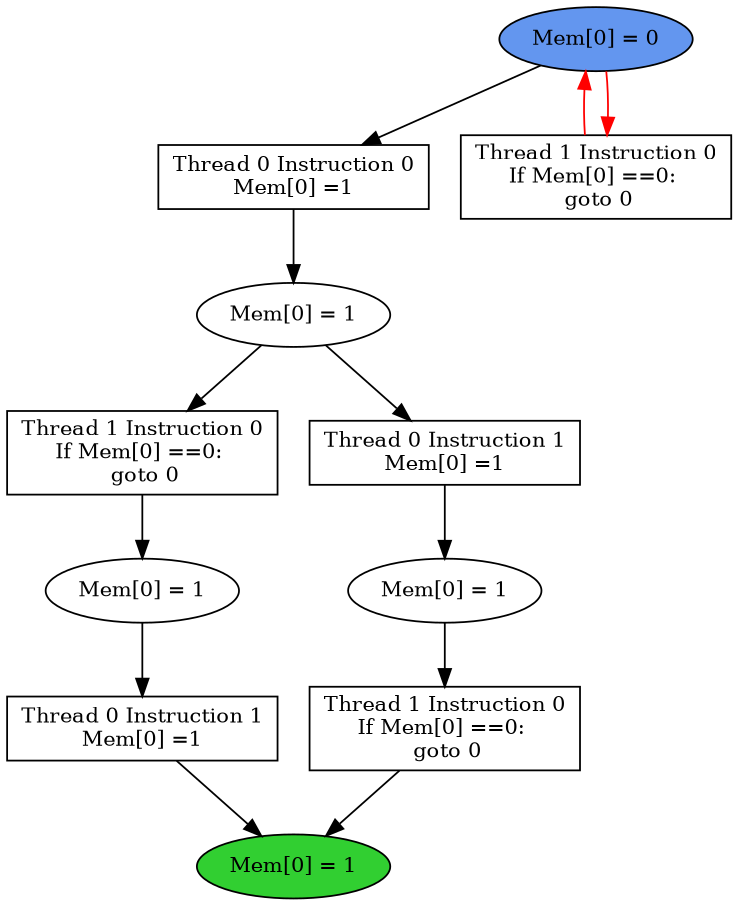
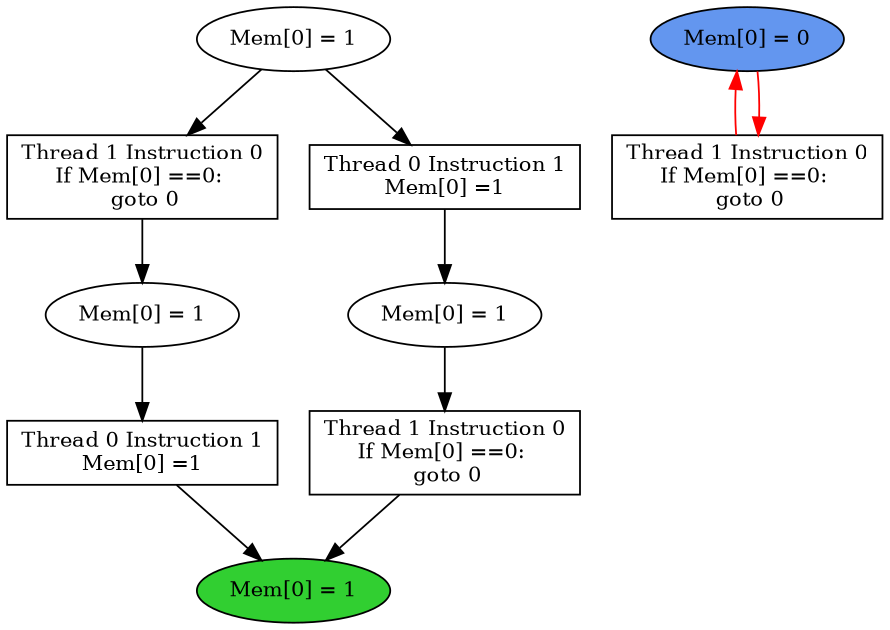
(294, 177) -> none
